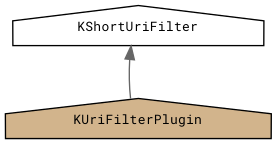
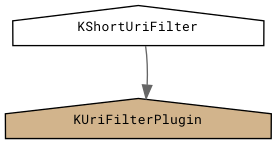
(129, 79) -> (147, 65)
